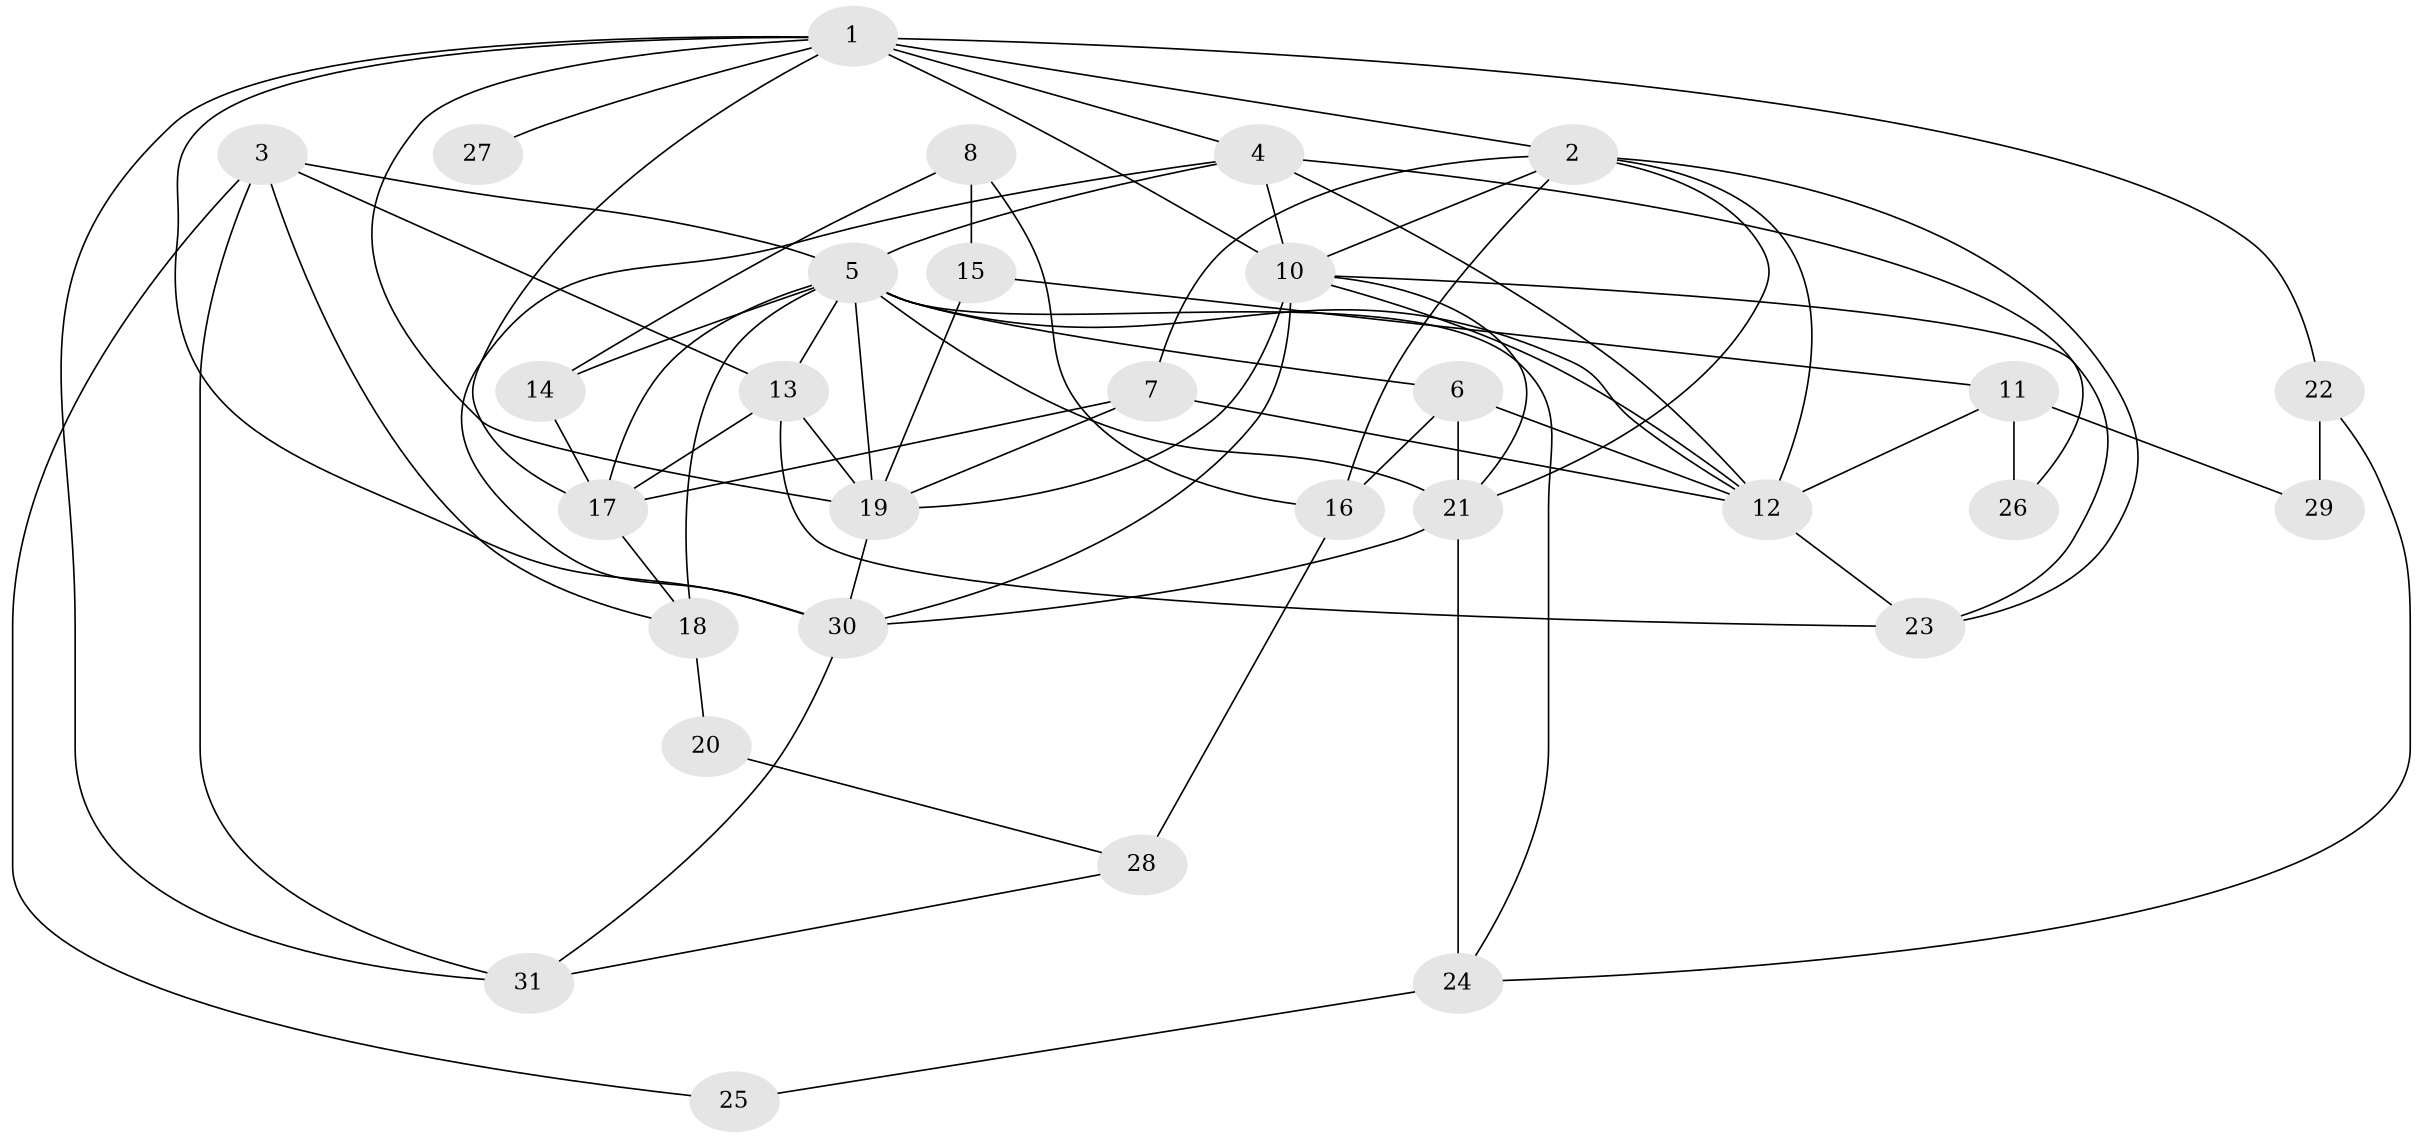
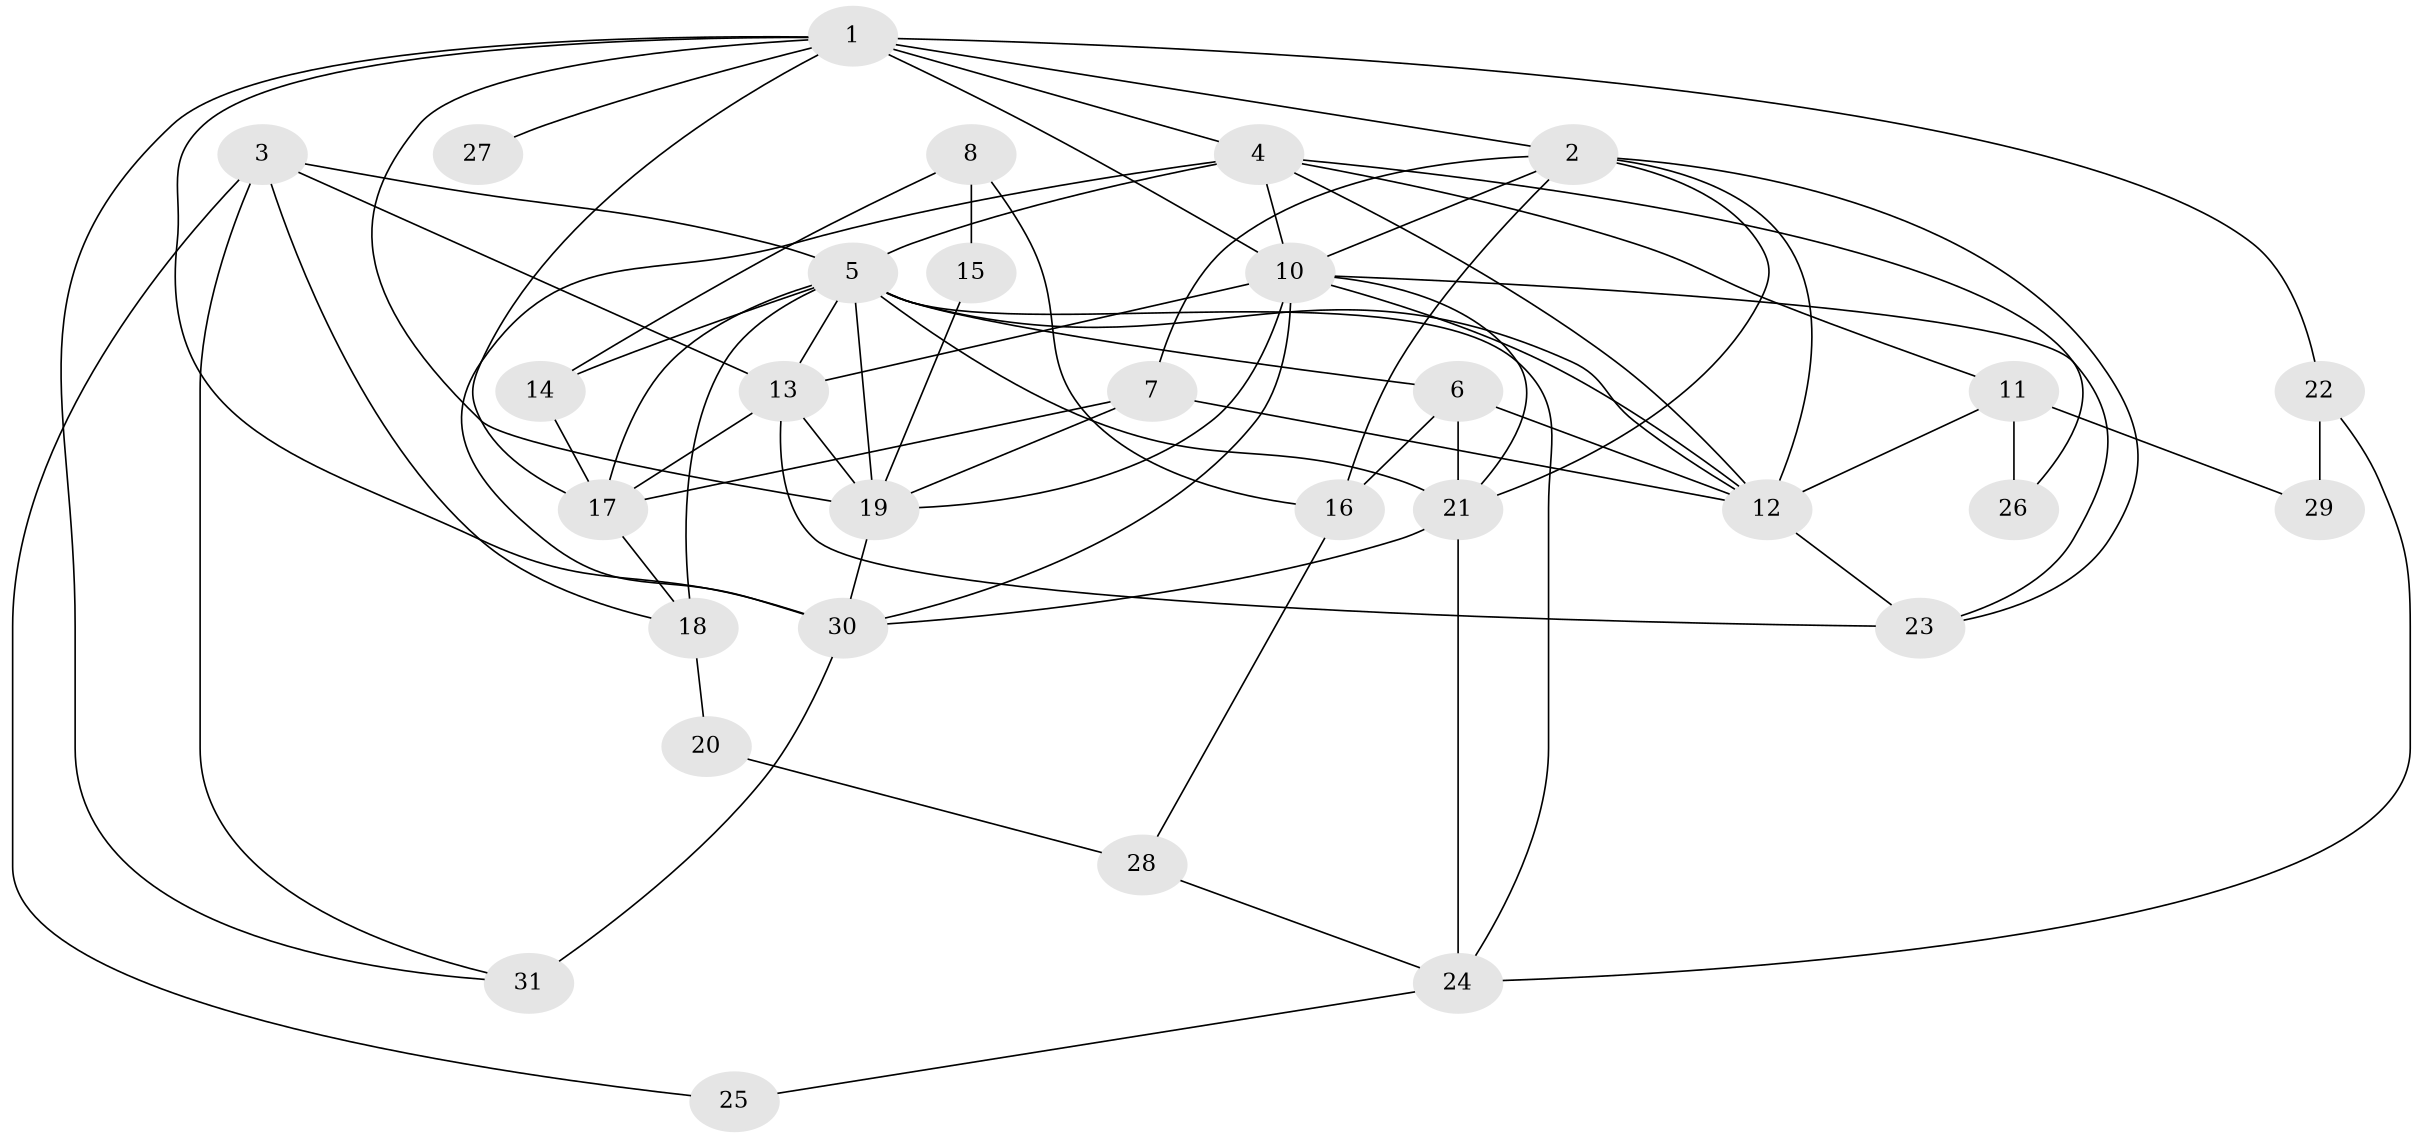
none -> (1016, 337)
(1540, 337) -> (1646, 247)
(836, 924) -> (1300, 924)
